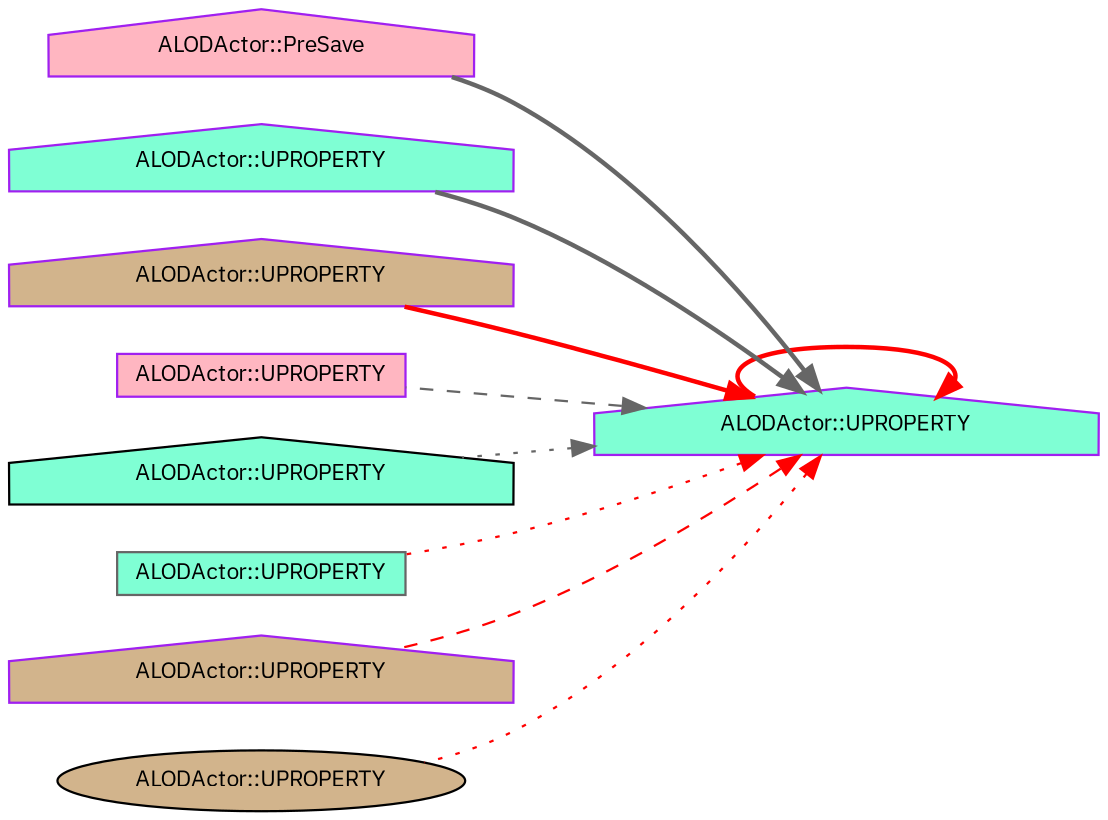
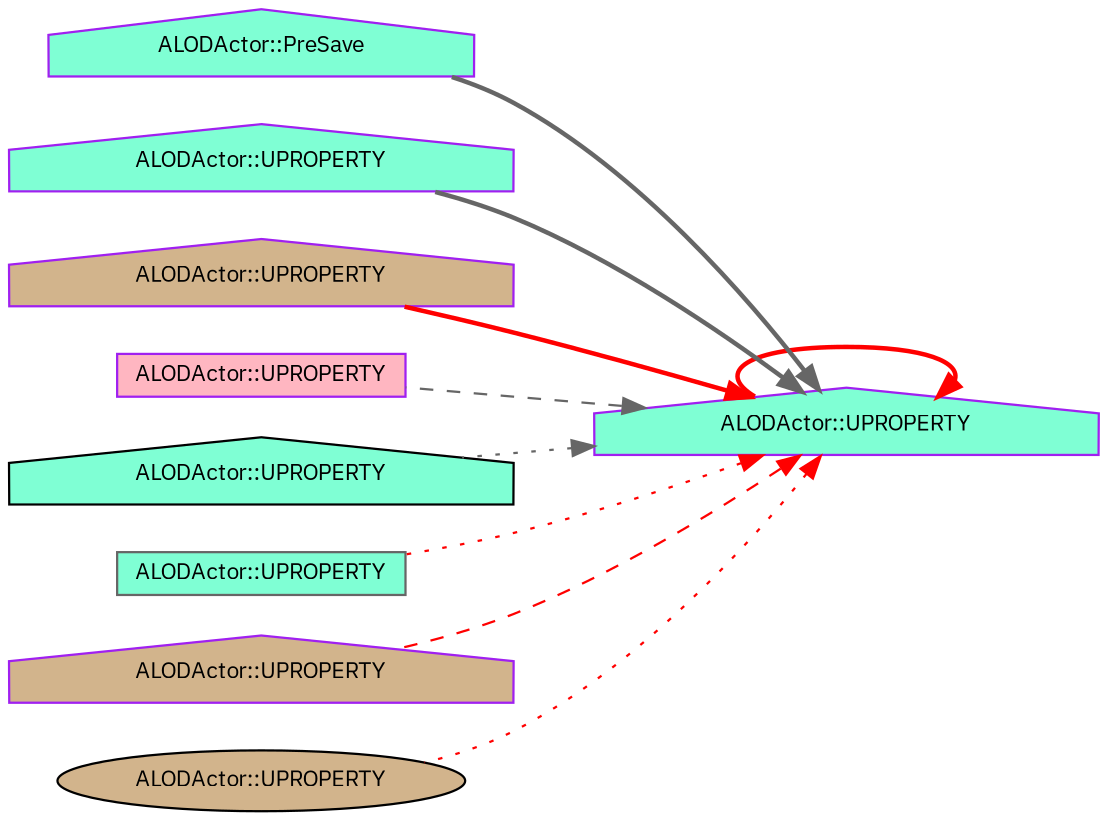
(261, 46) -> (261, 46)
